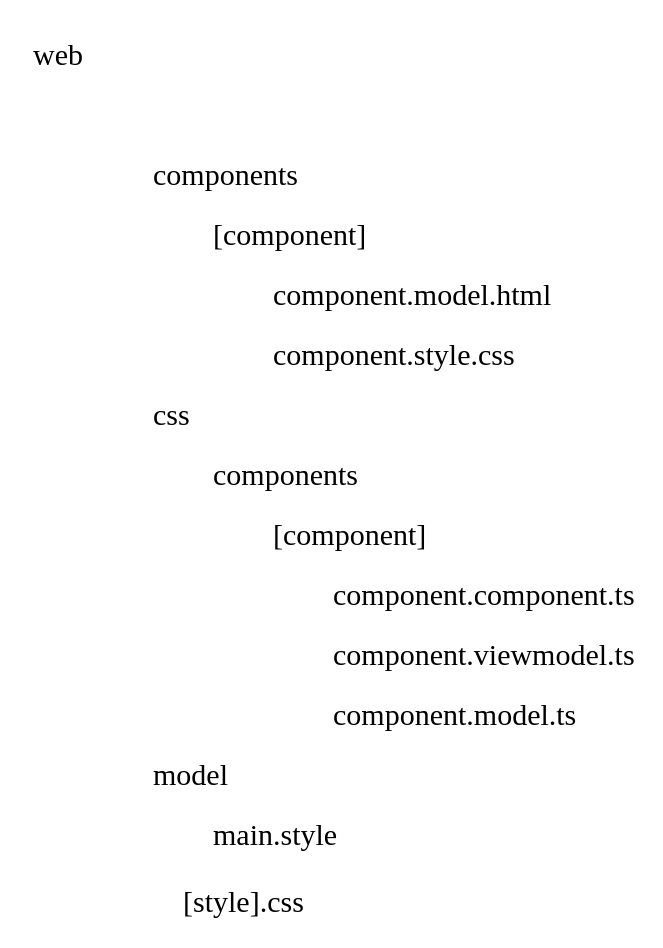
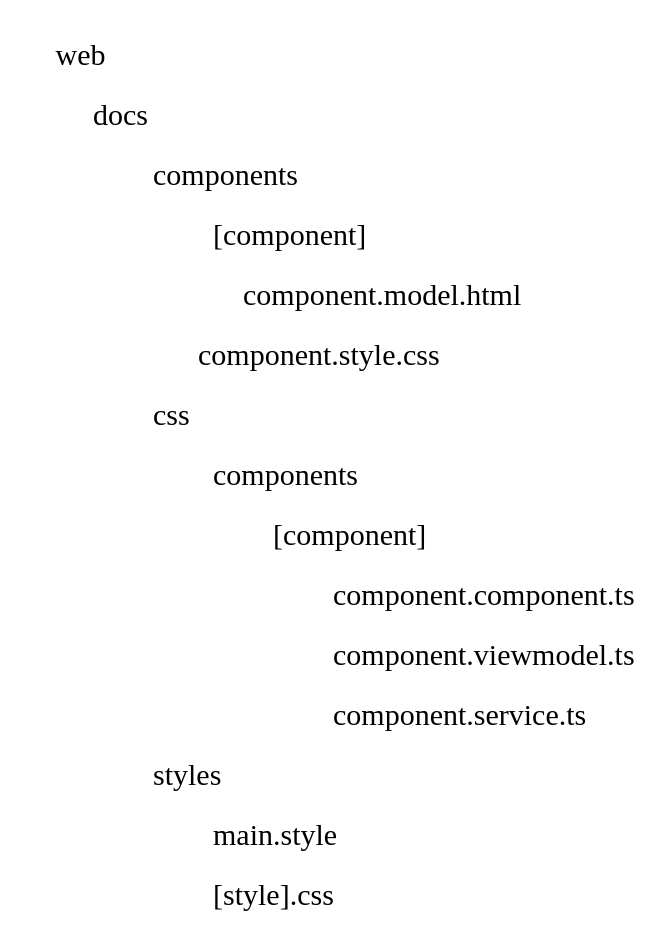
(76, 53) -> (98, 53)
none -> (136, 113)
(451, 293) -> (421, 293)
(451, 353) -> (376, 353)
(452, 713) -> (452, 713)
(192, 773) -> (200, 773)
(301, 901) -> (331, 893)
